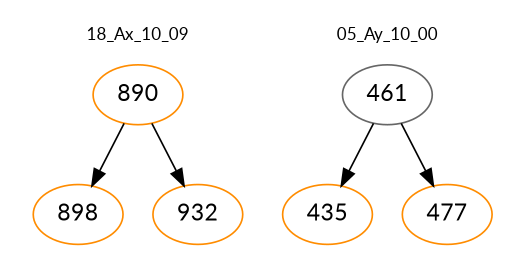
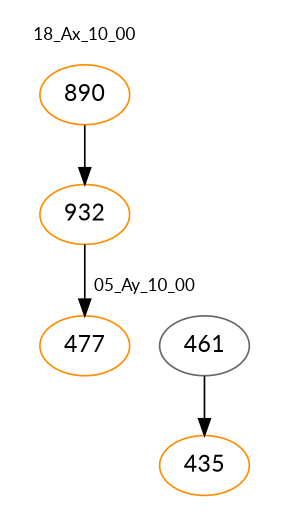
(138, 36) -> (85, 36)
(413, 147) -> (85, 281)
(78, 214) -> none
